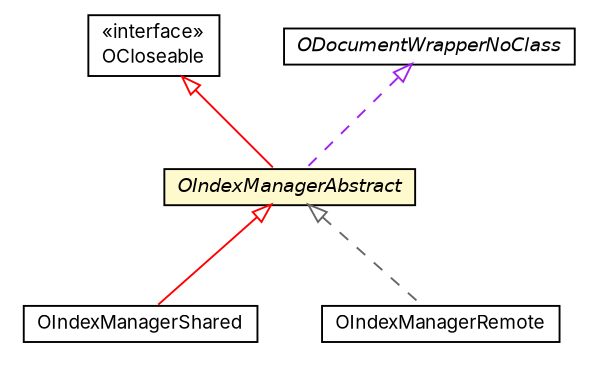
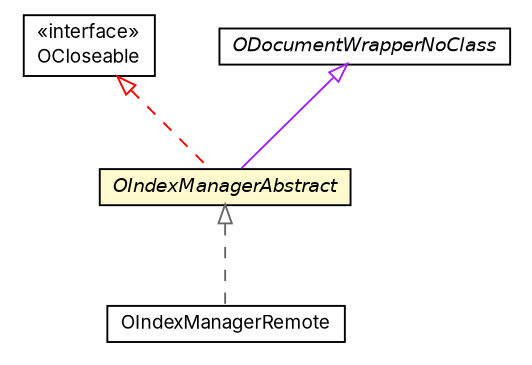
(352, 123) -> (287, 123)
(234, 129) -> (170, 129)
(140, 323) -> none
